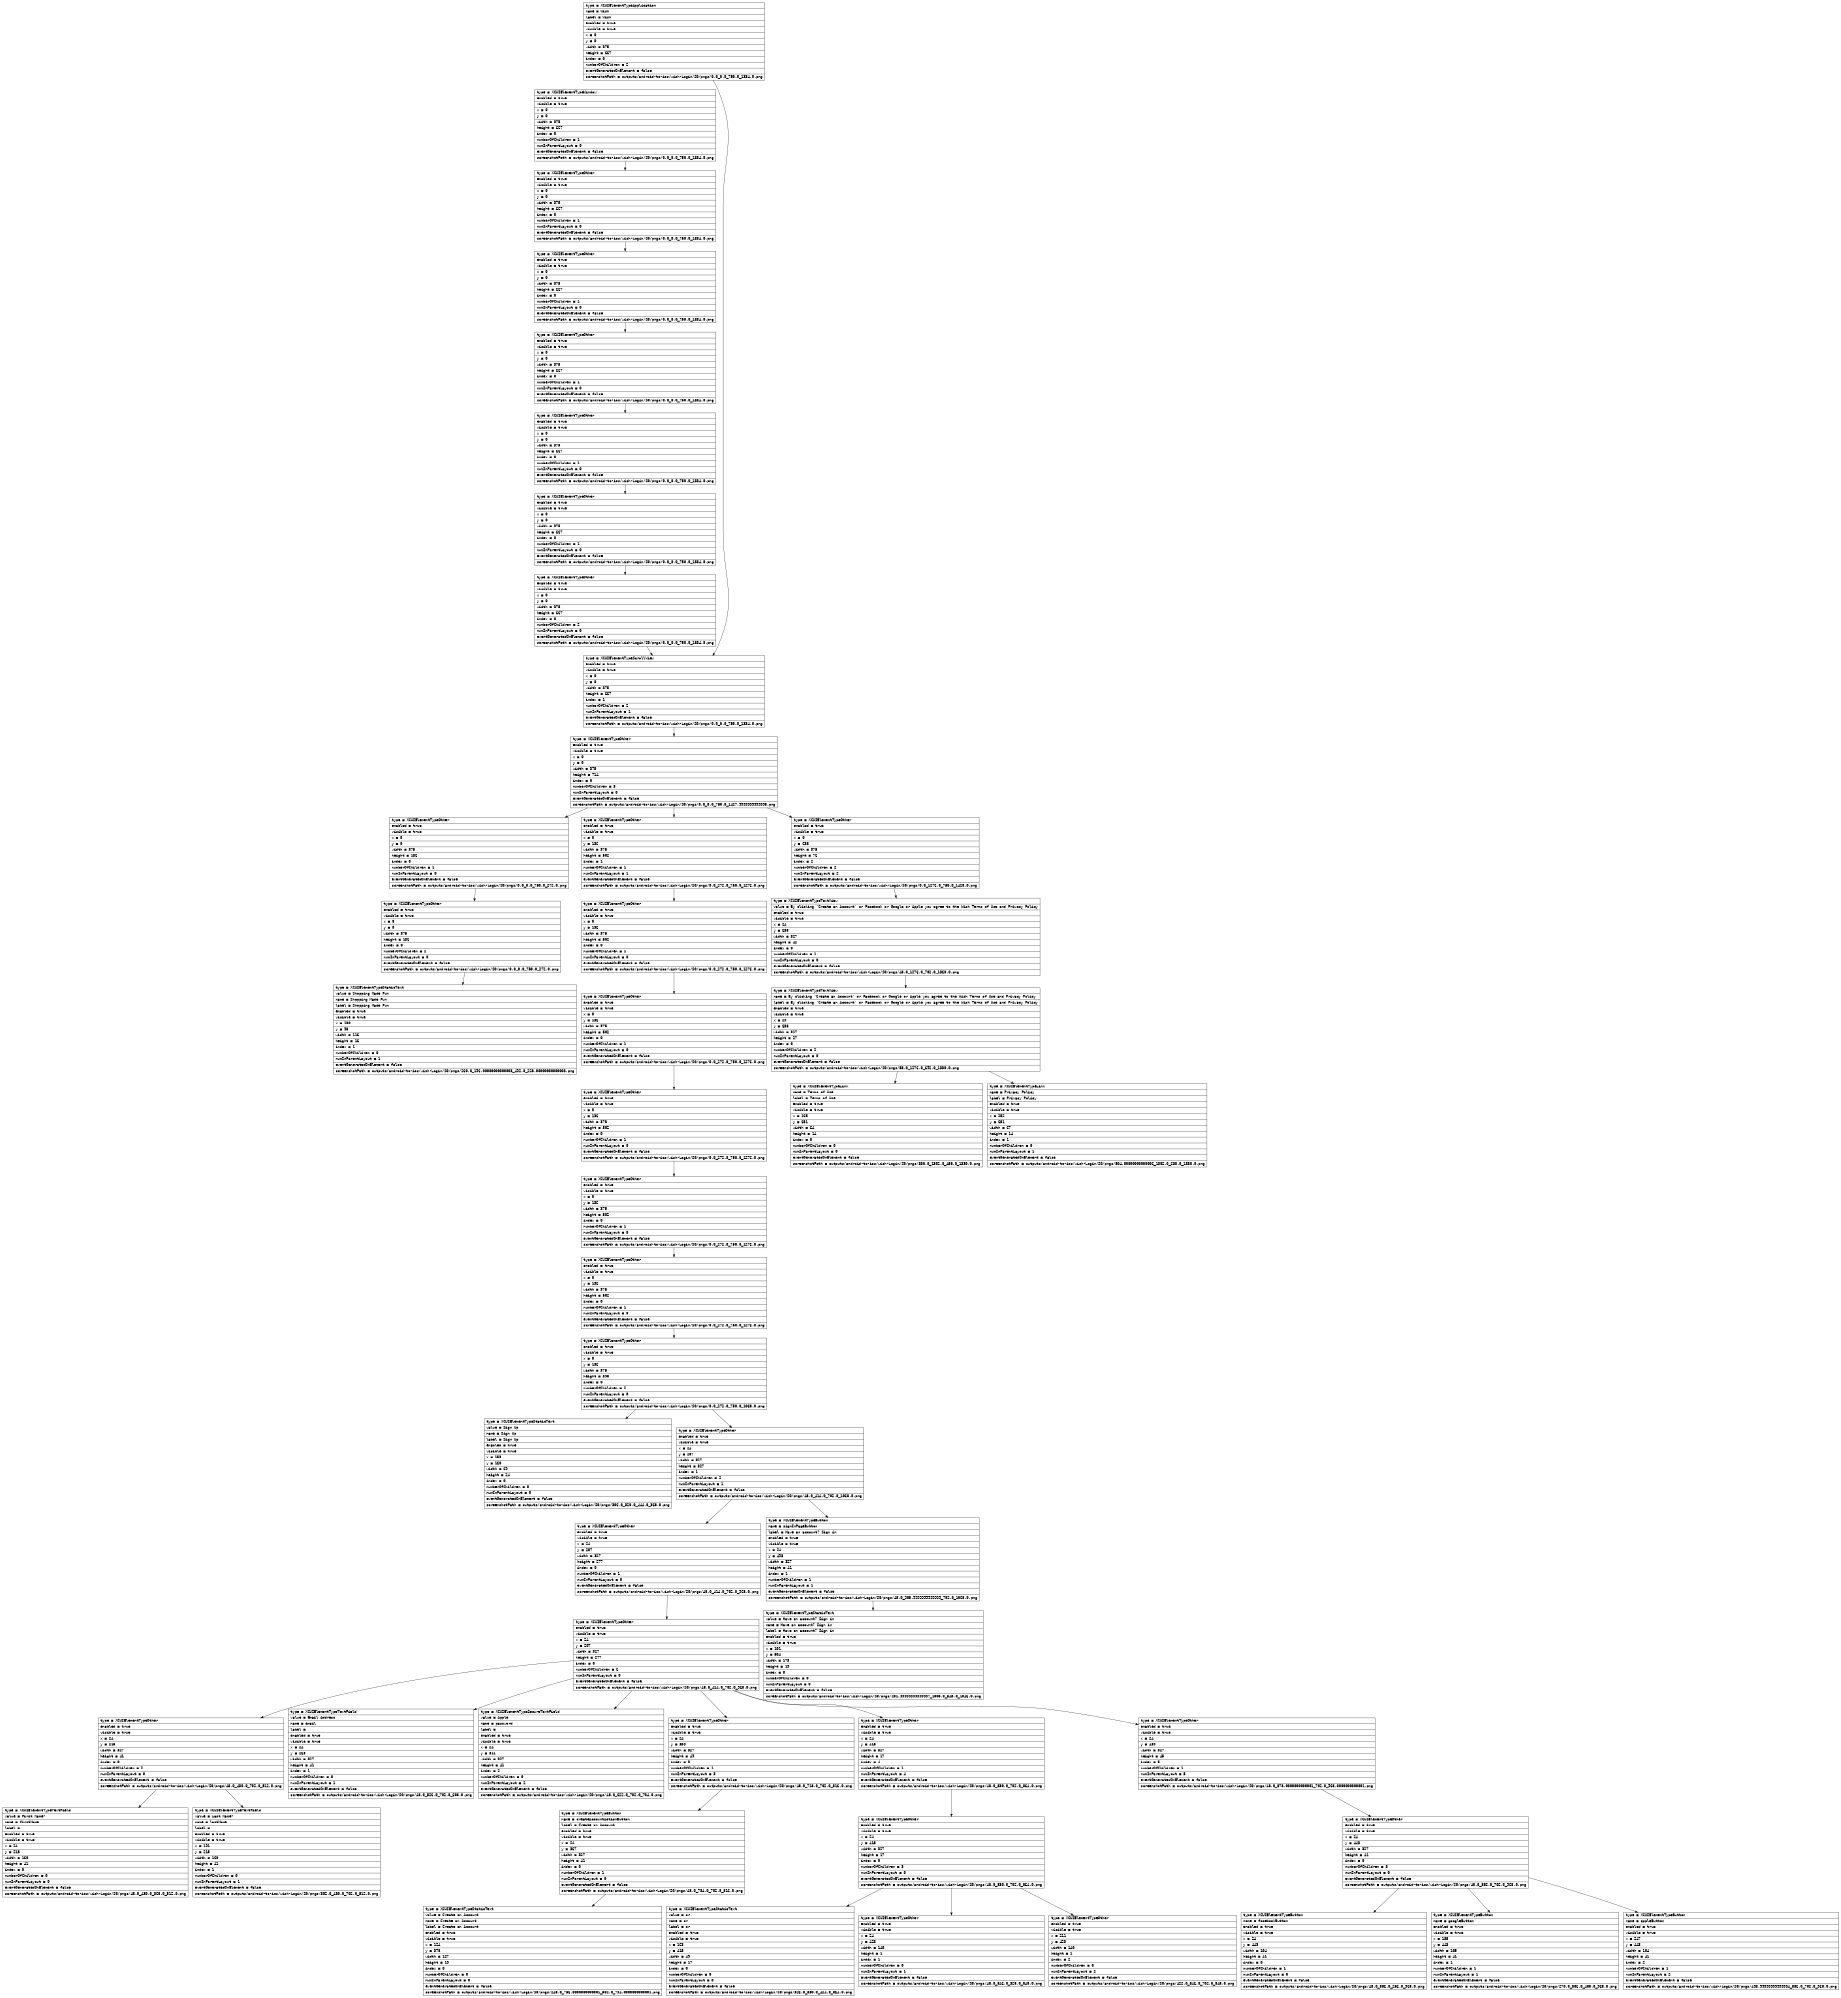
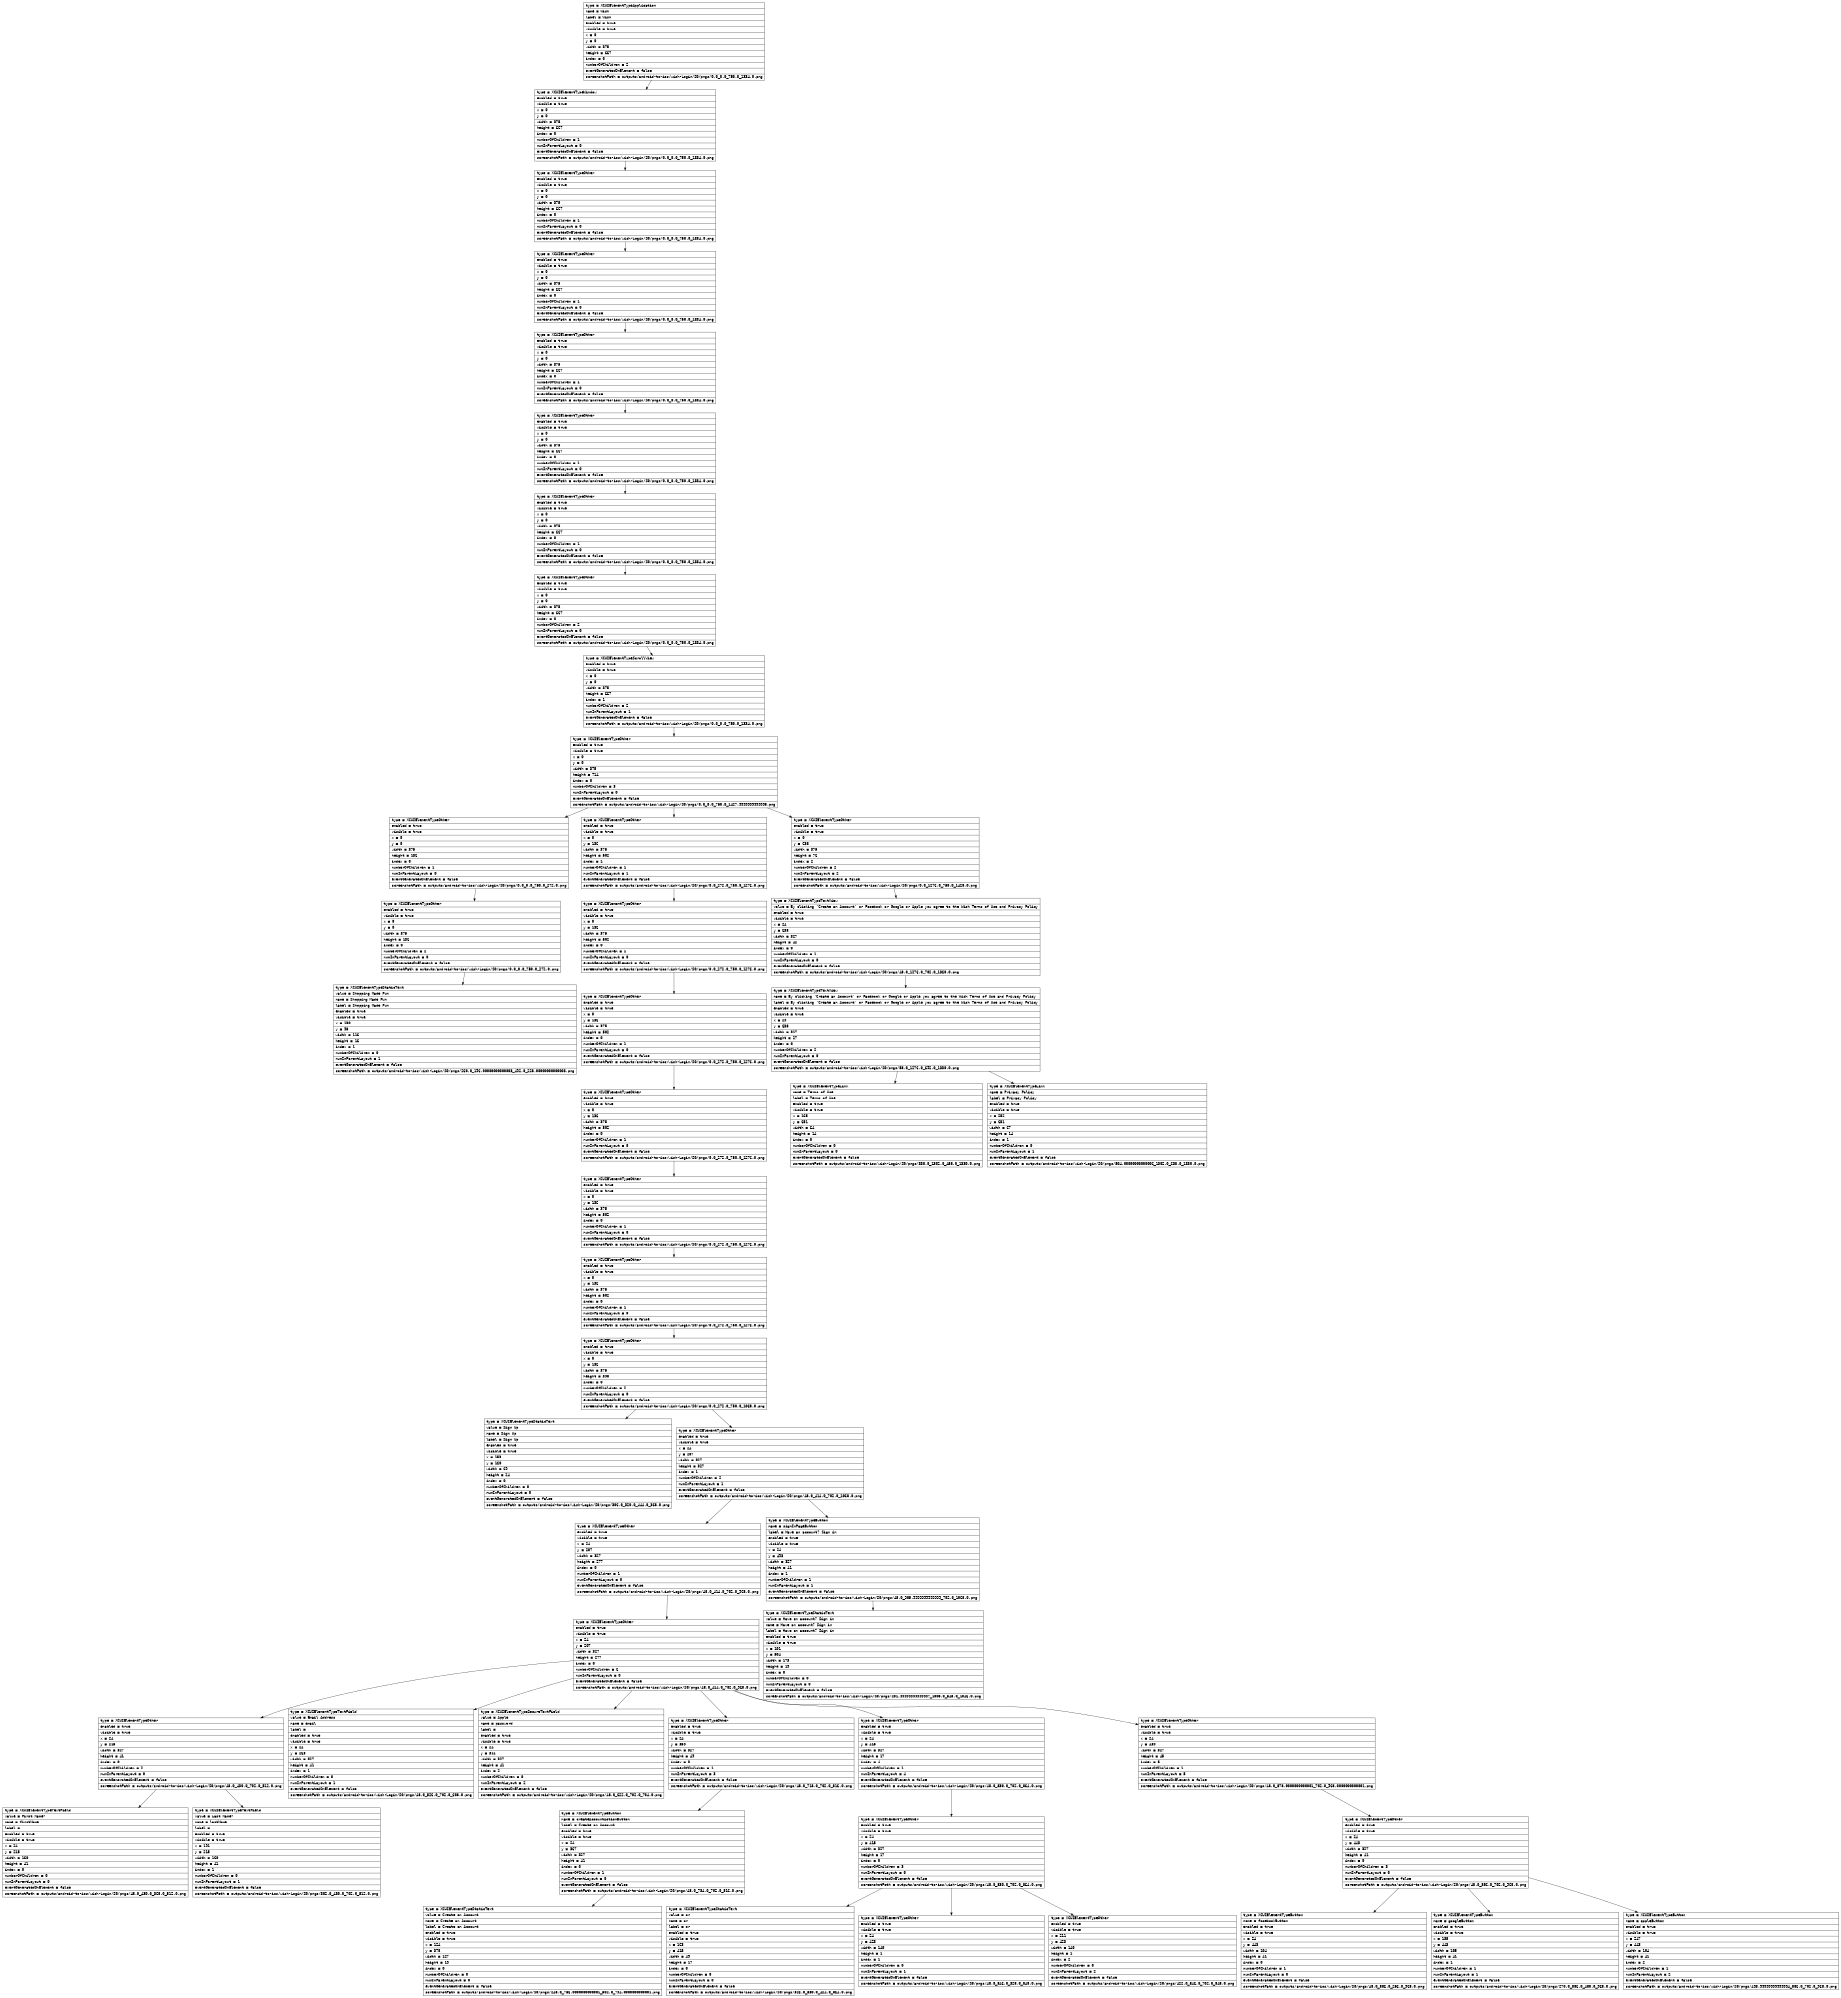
(723, 367) -> (649, 84)
